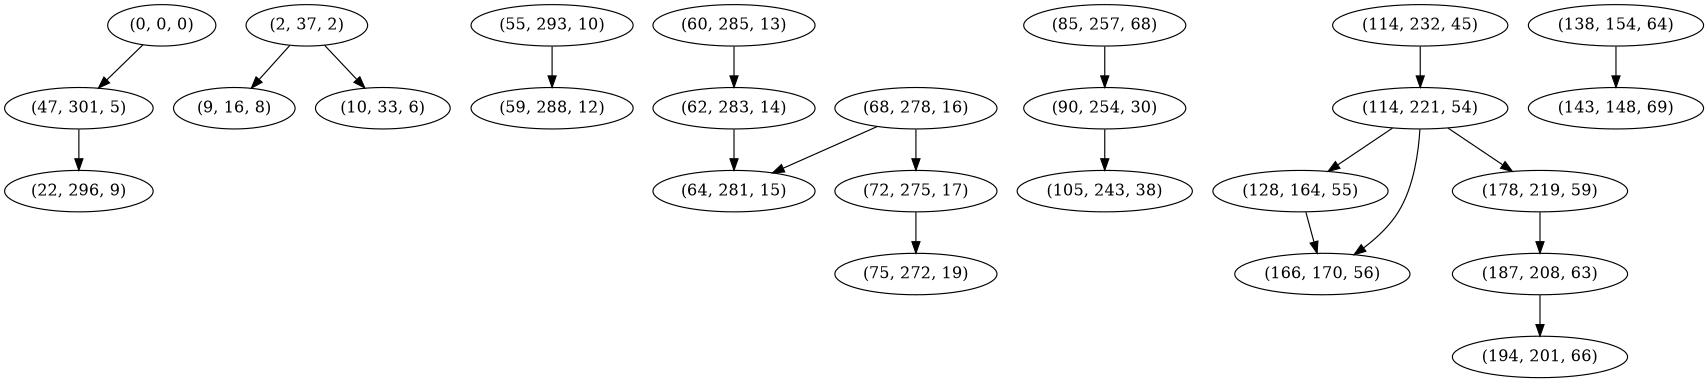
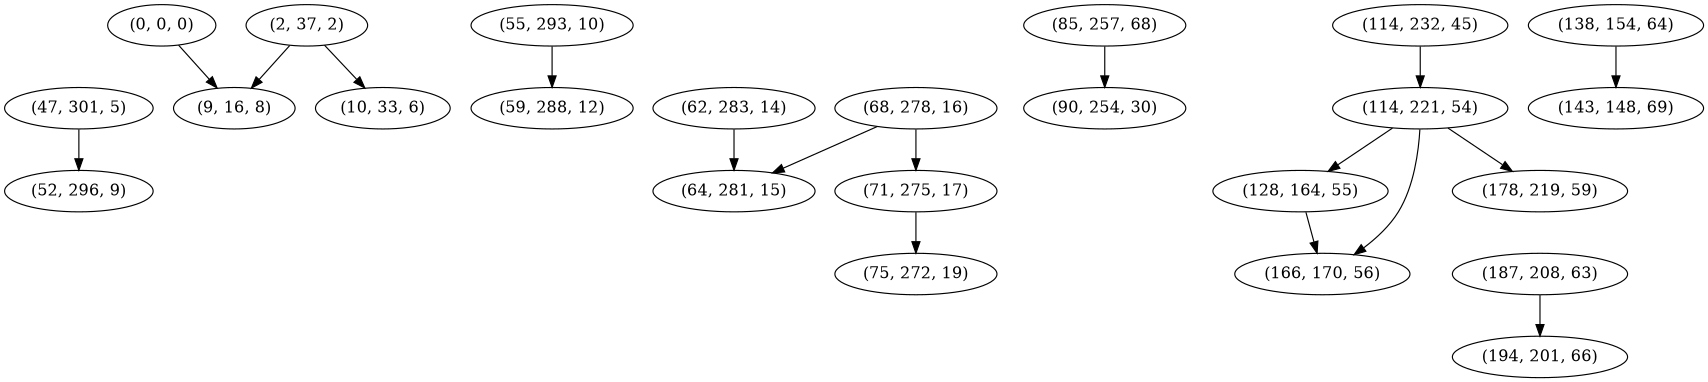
(734, 25) -> none
(125, 62) -> (194, 62)
(79, 191) -> (79, 191)
(916, 191) -> (916, 191)
(1105, 191) -> none
(1540, 227) -> none
